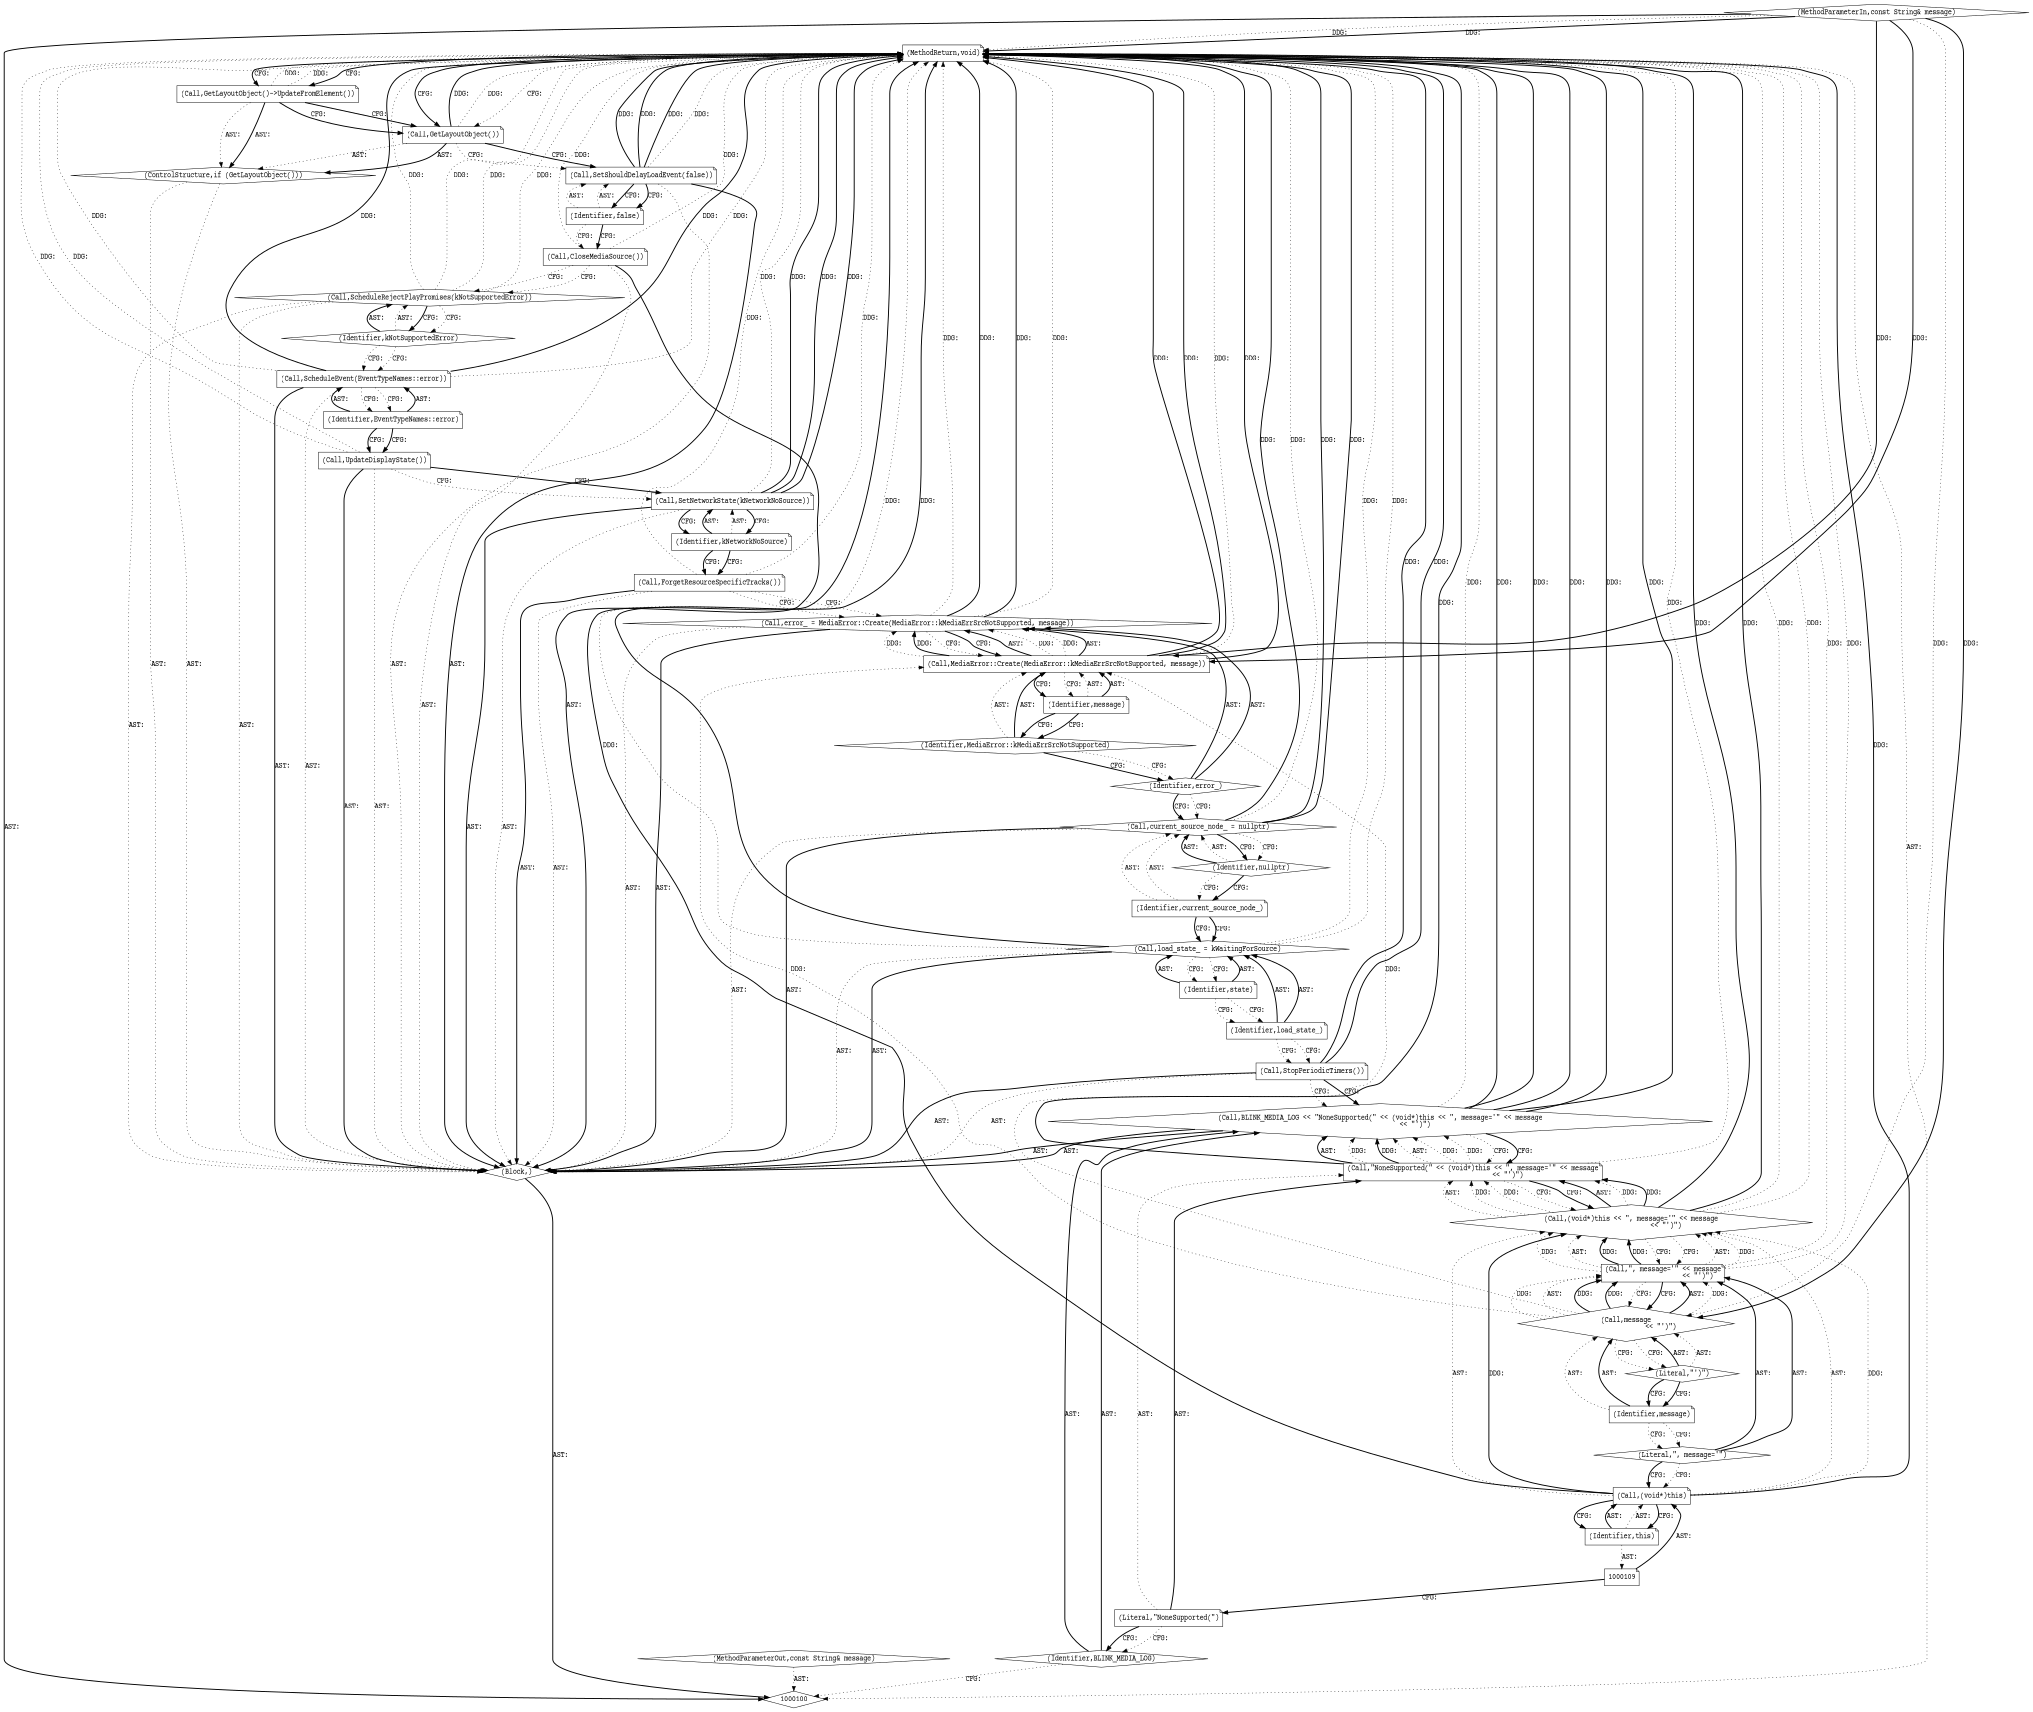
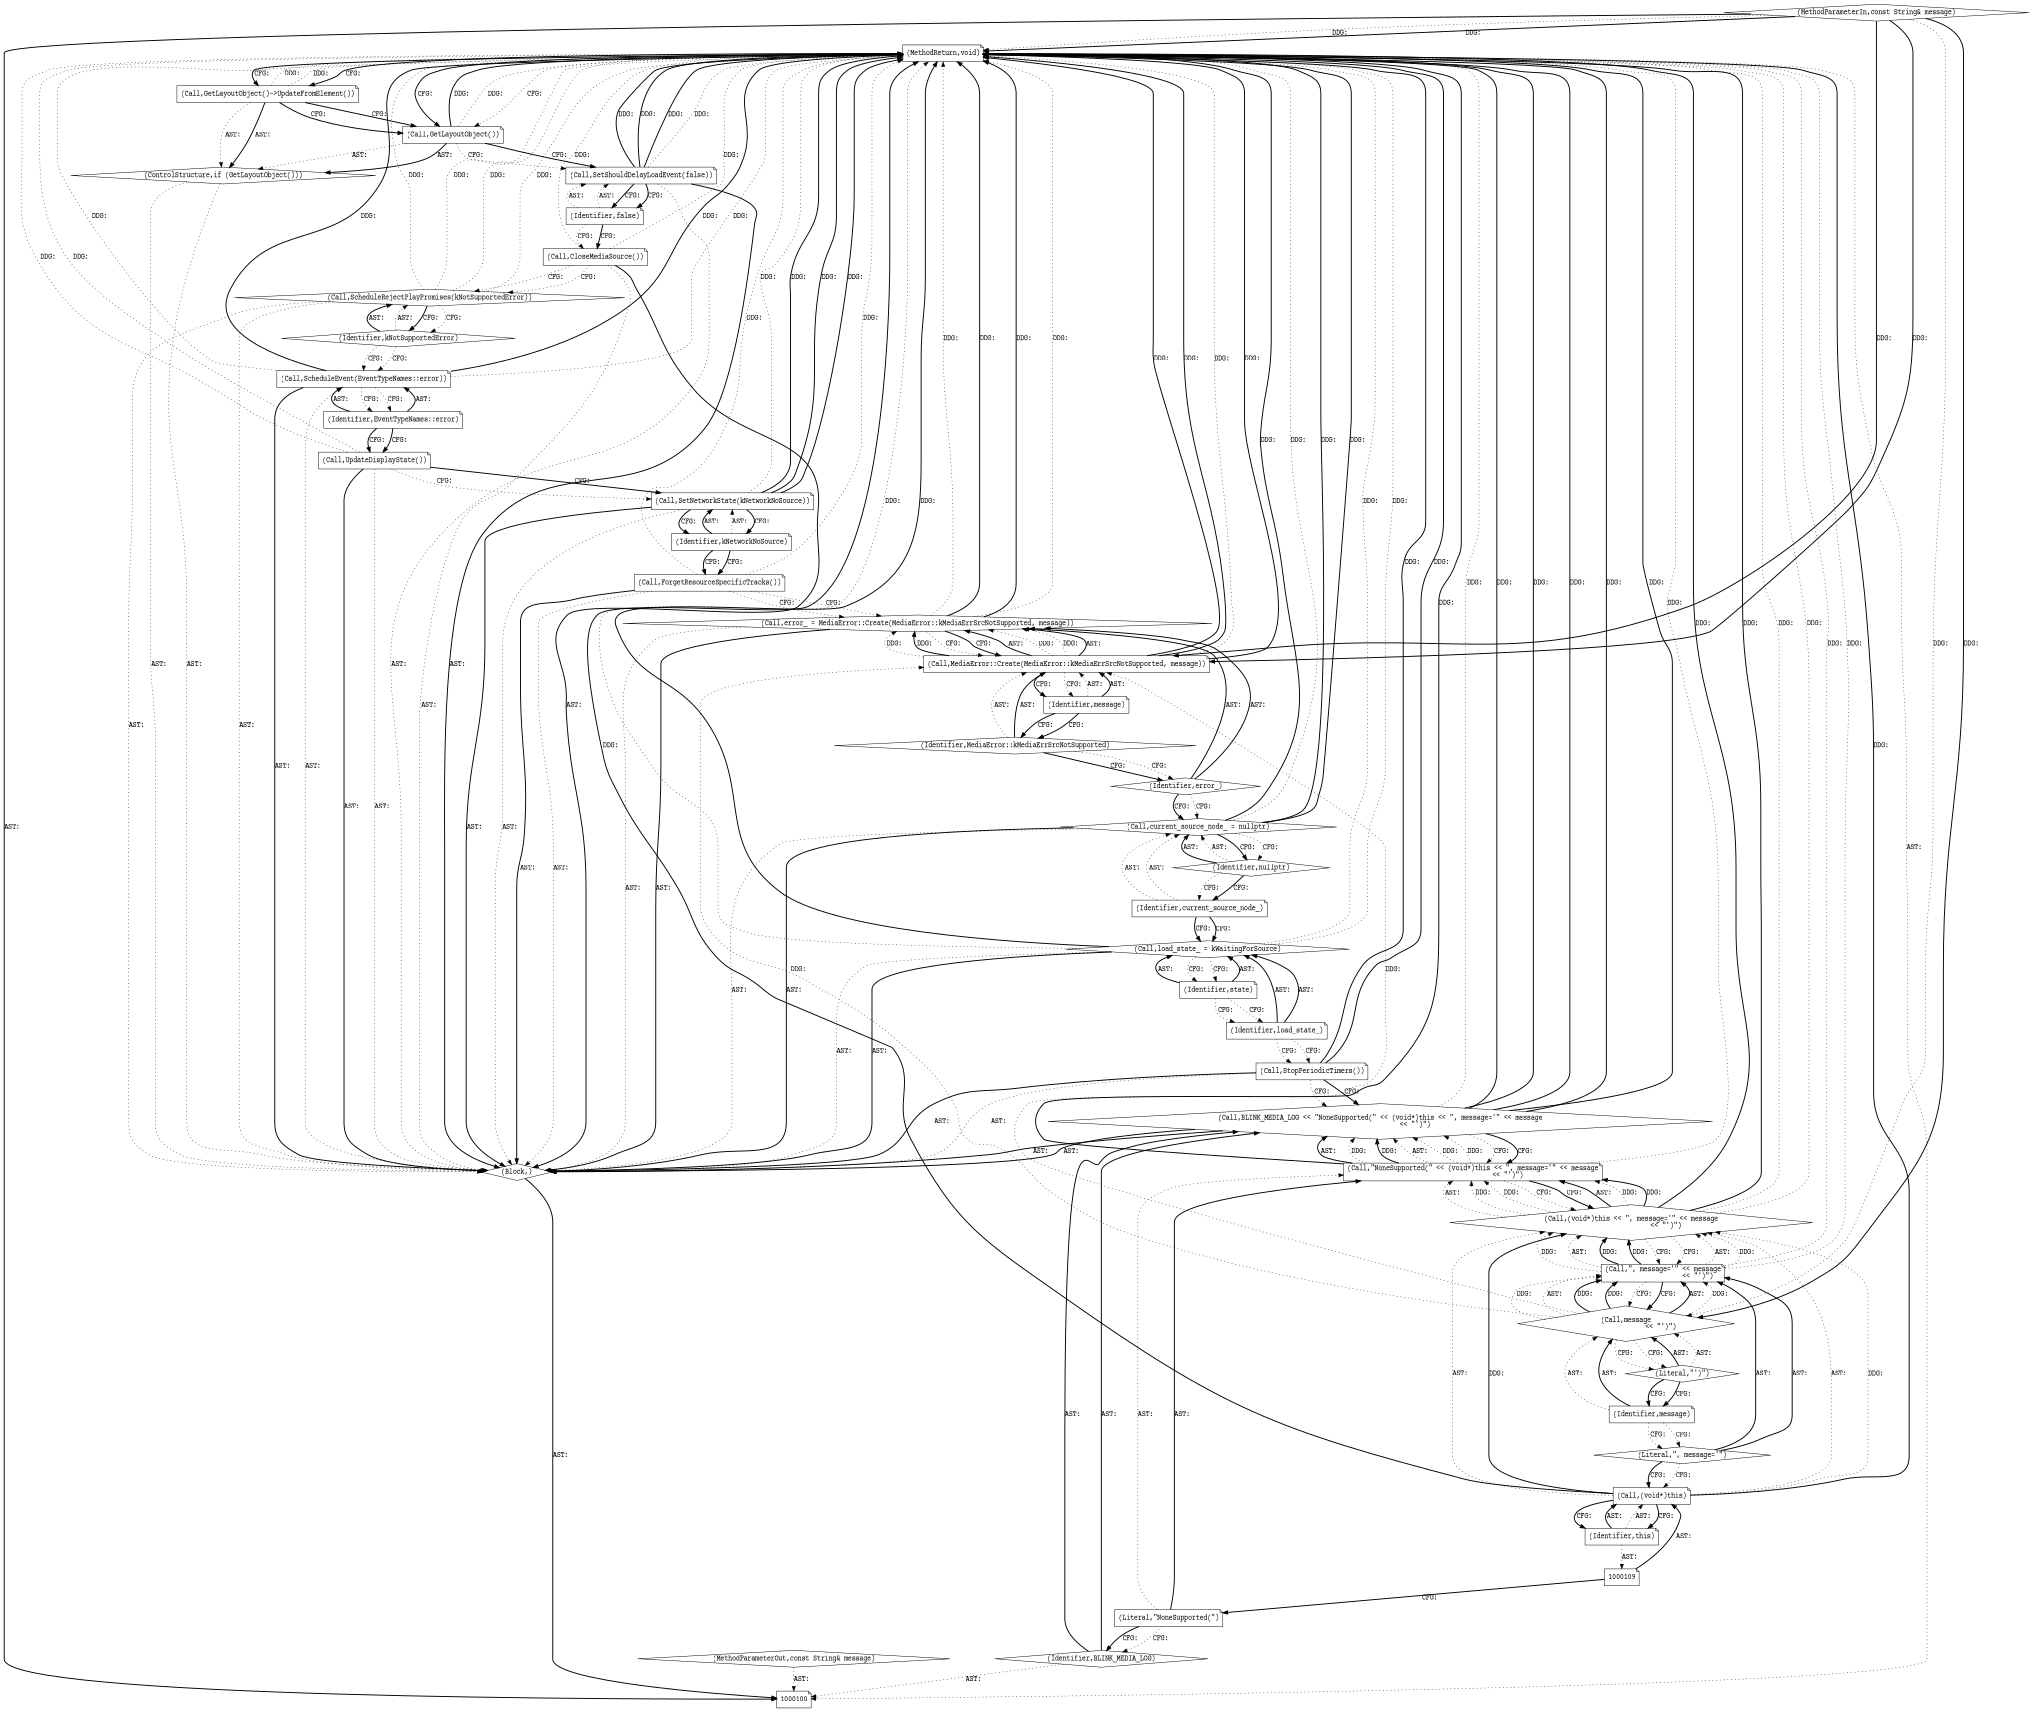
(975, 1679) -> (975, 1679)
(794, 1700) -> (794, 1700)
